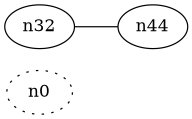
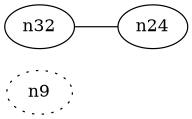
(153, 27) -> (153, 27)
(40, 92) -> (40, 92)
